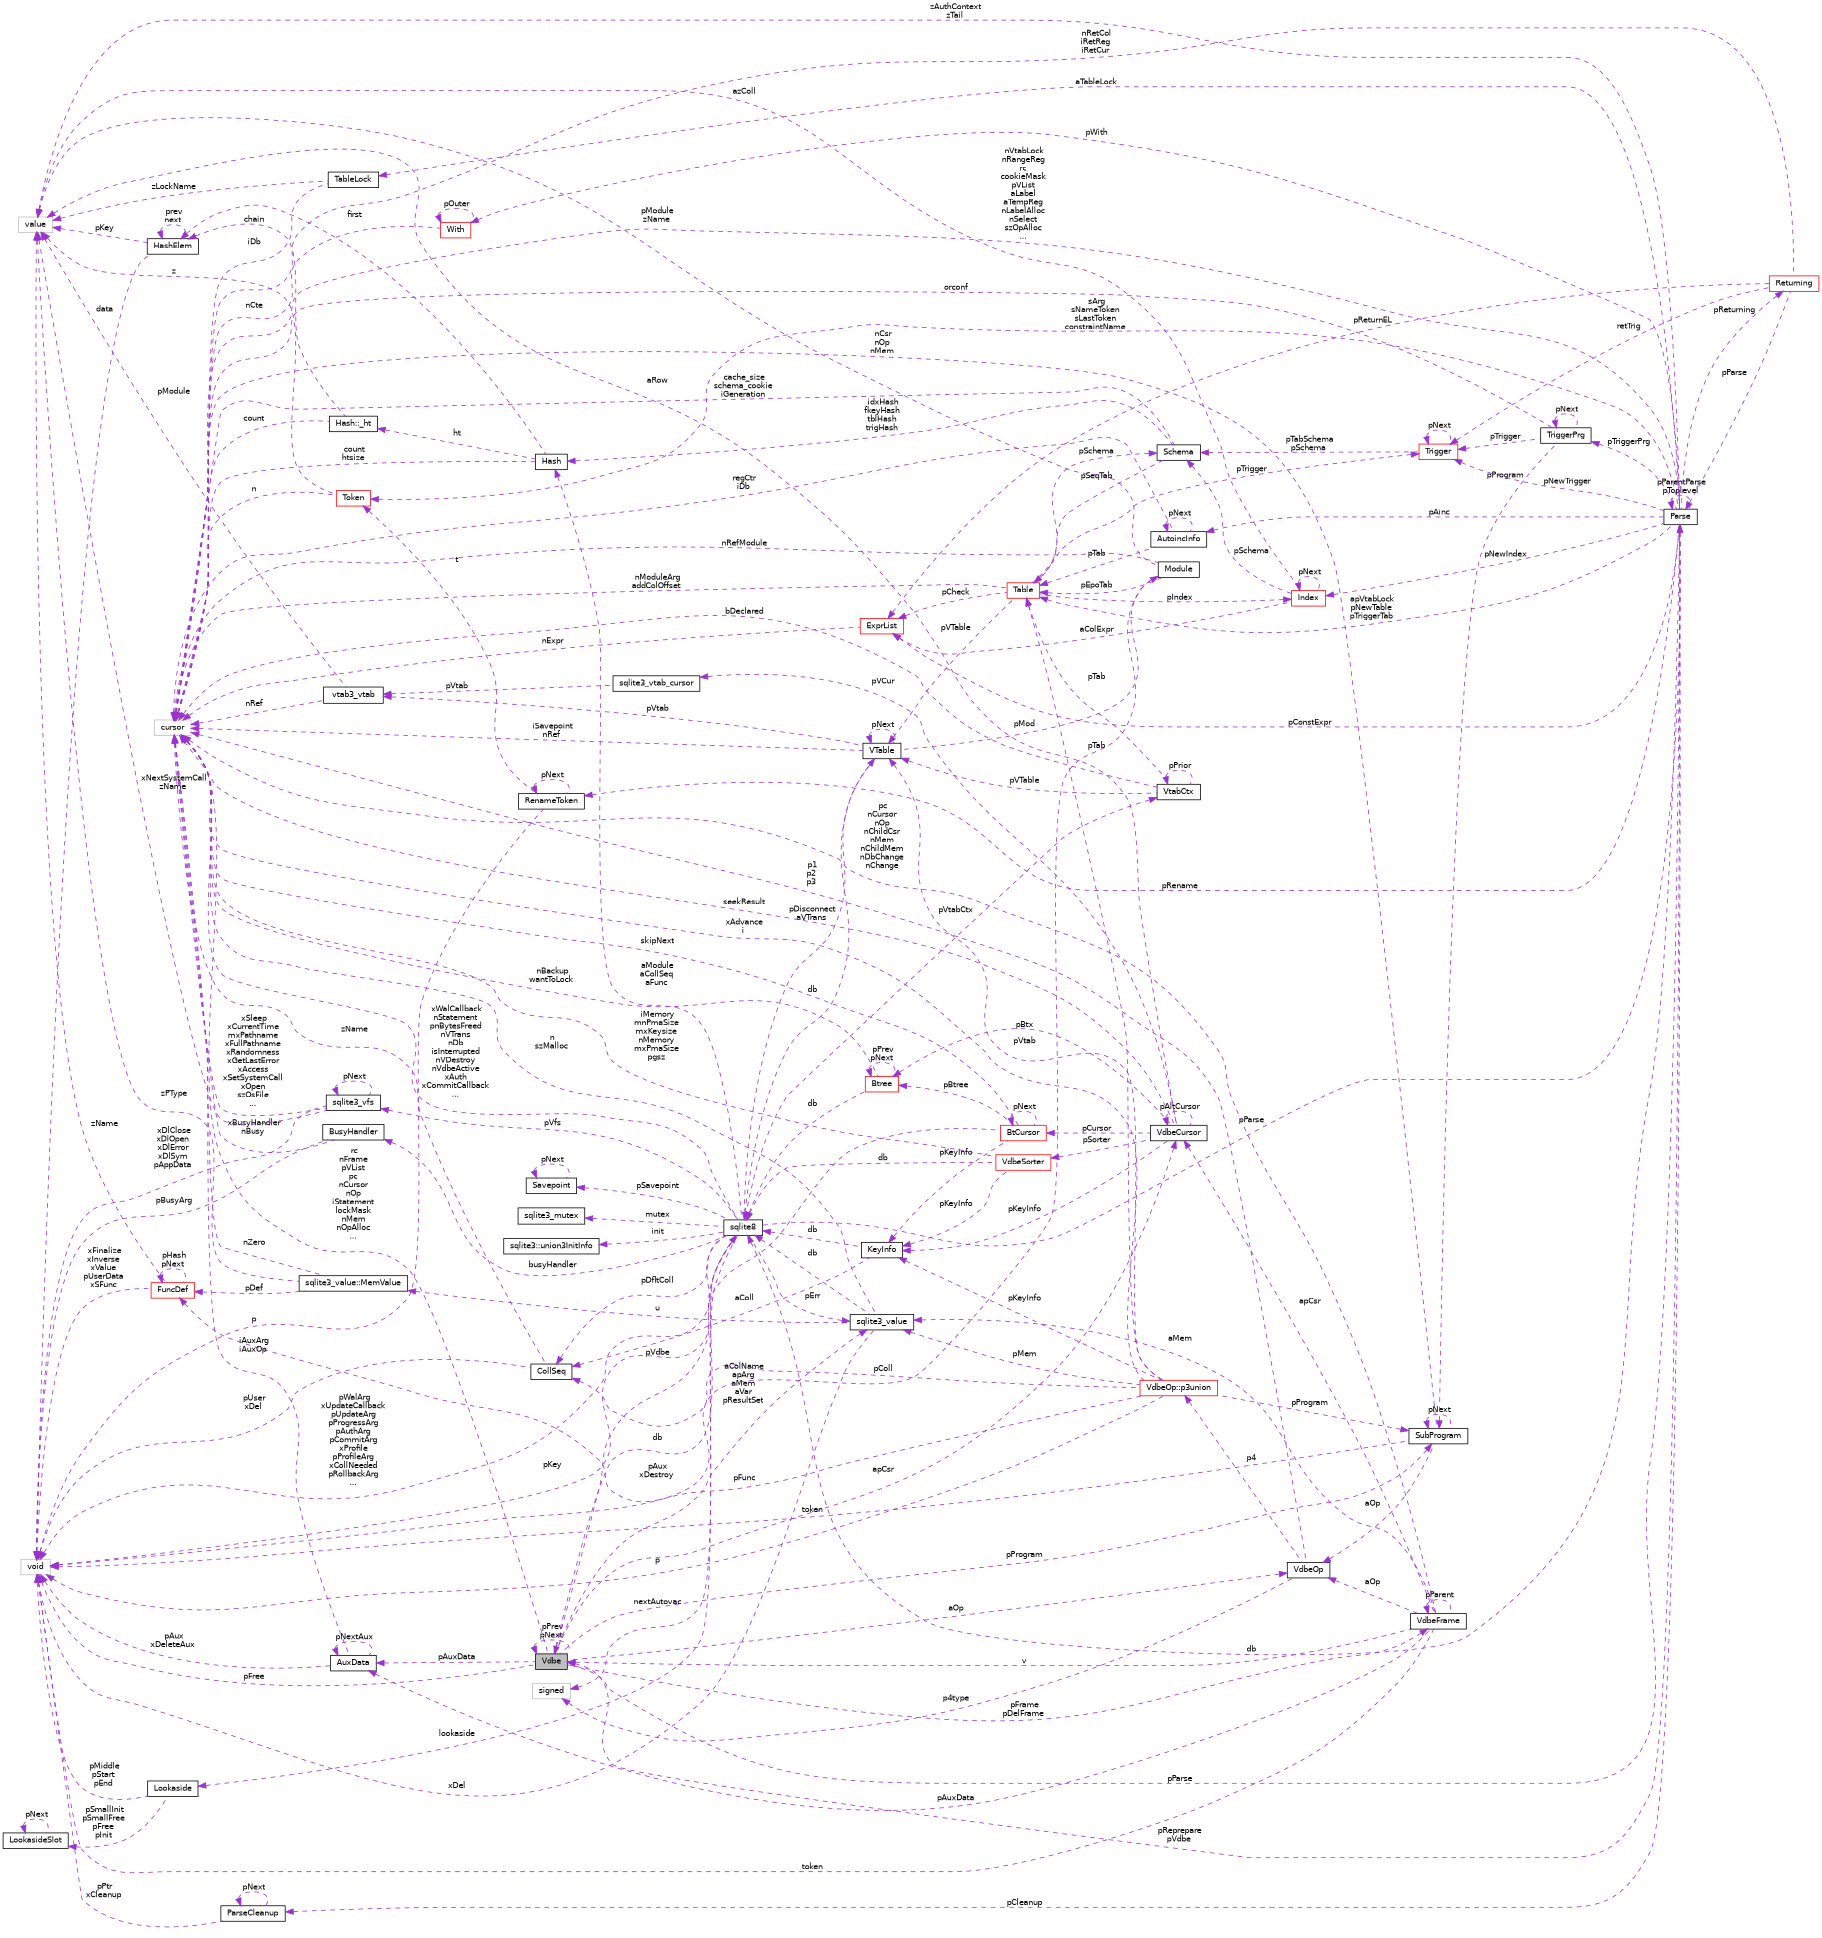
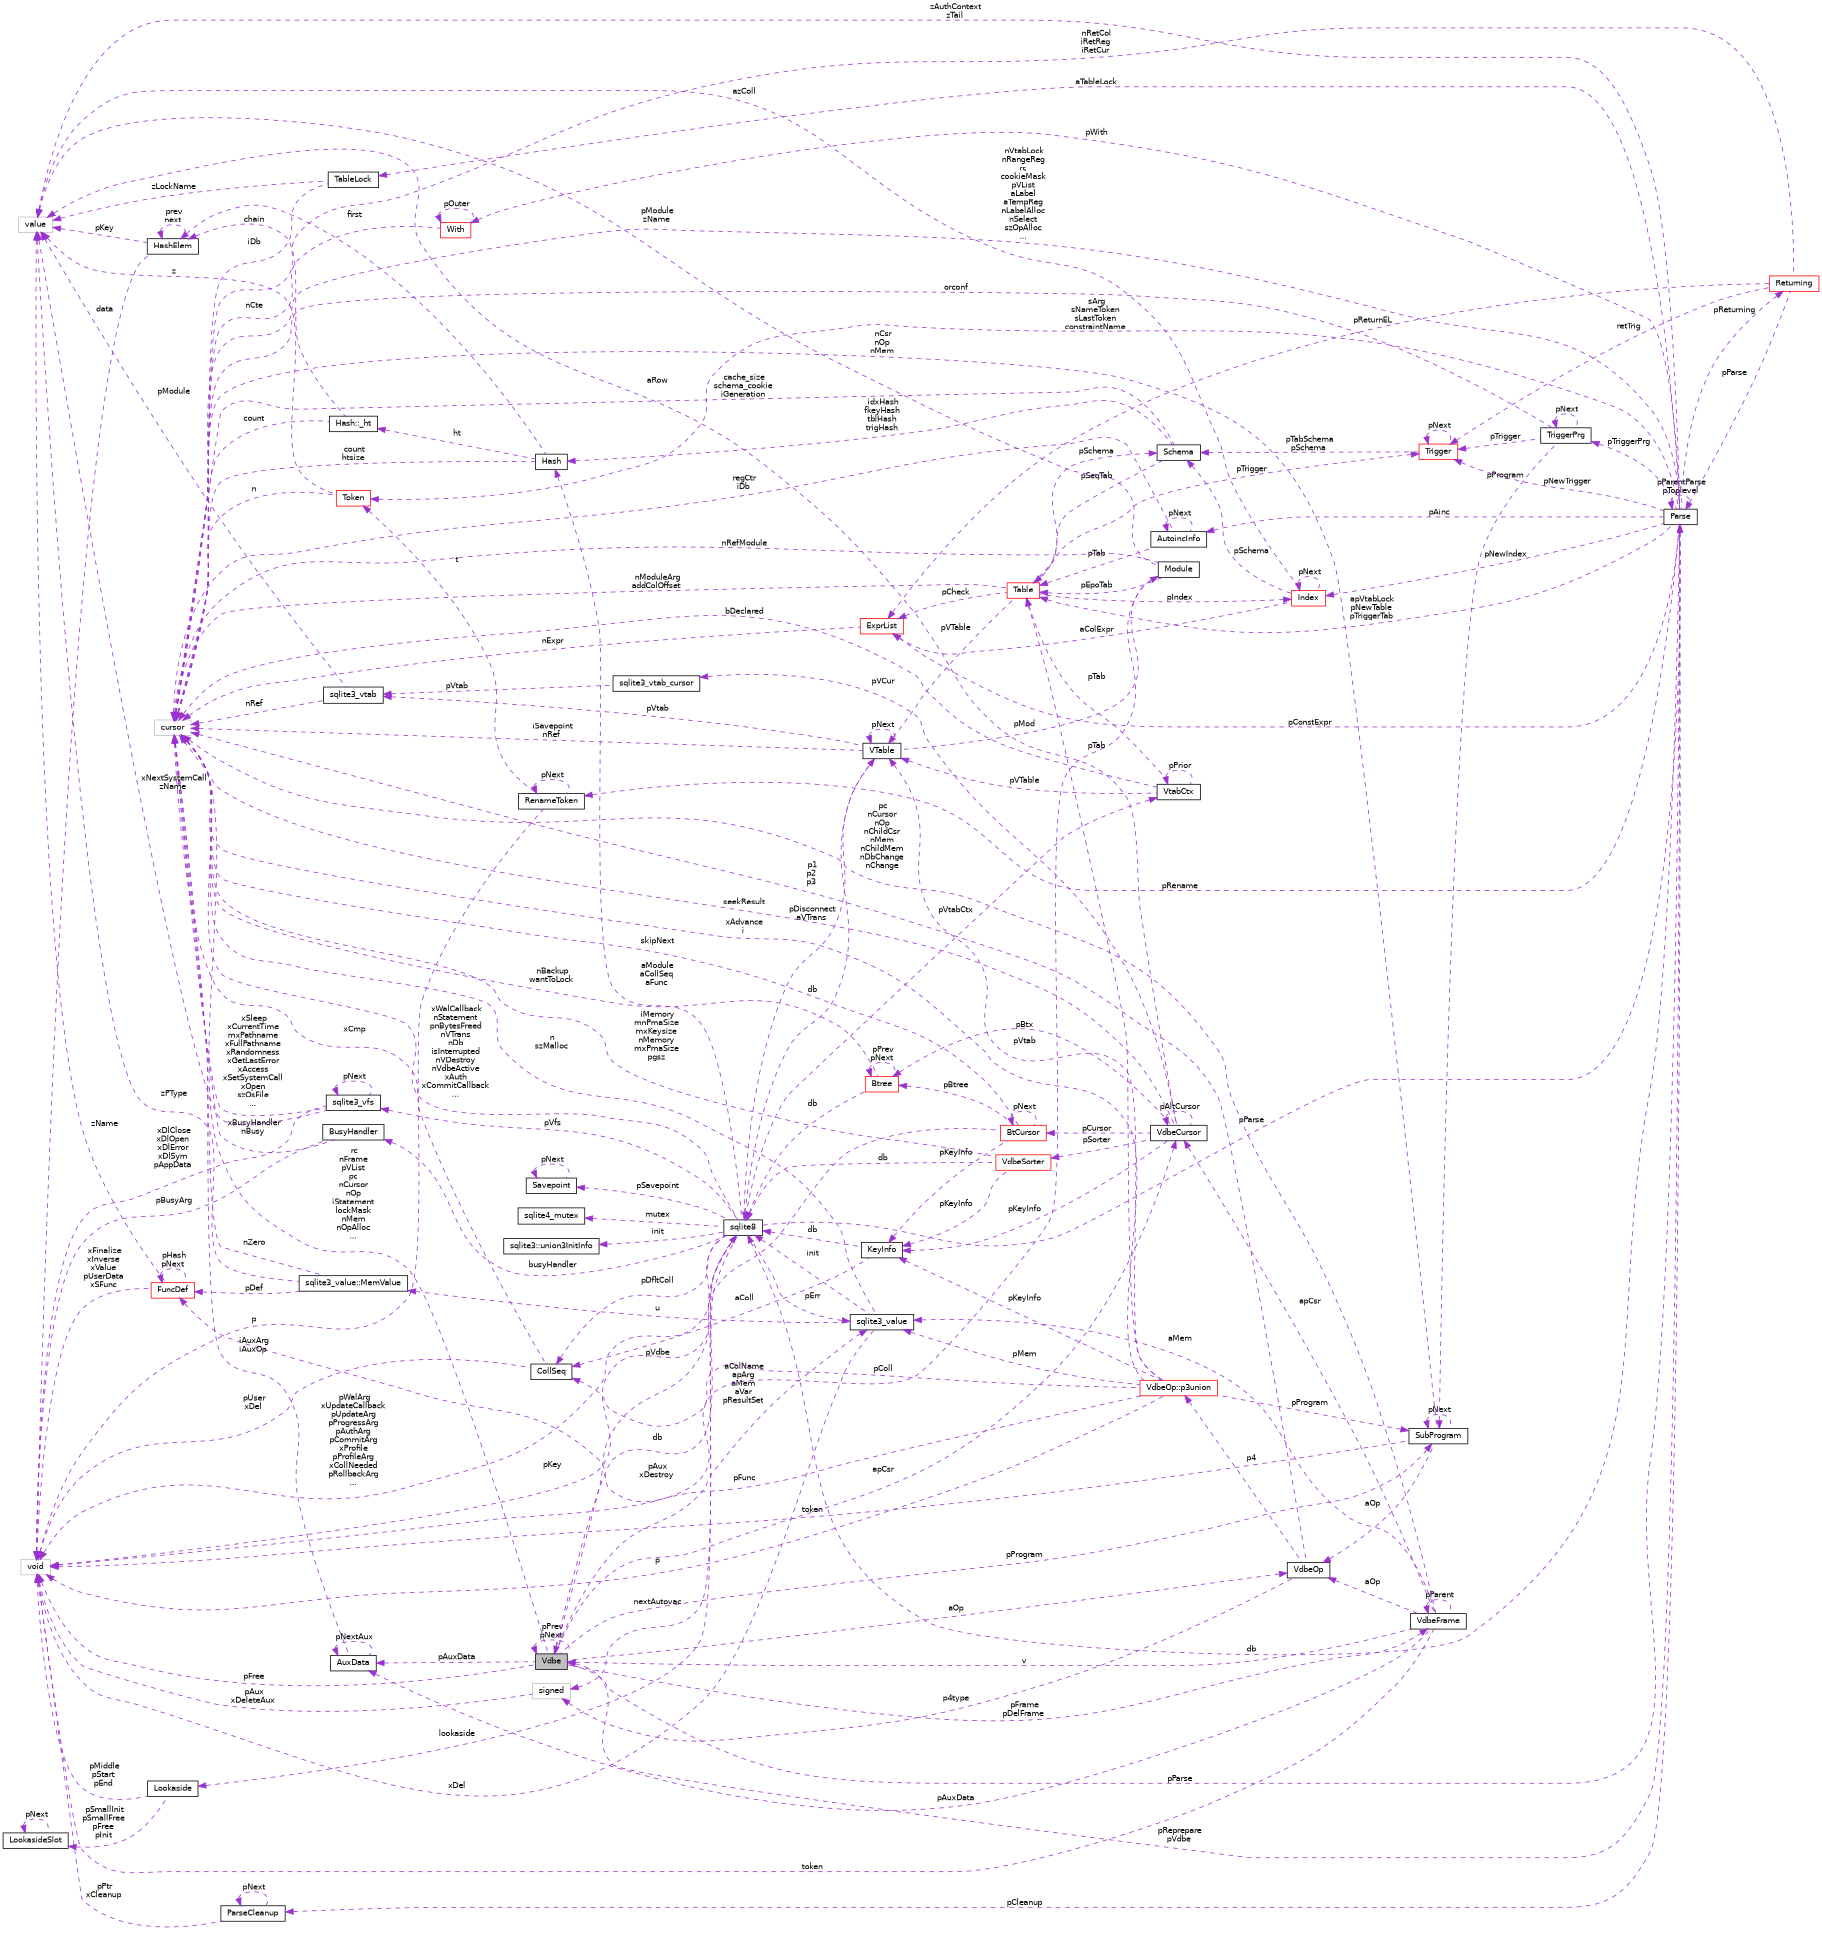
(353, 695) -> (353, 695)
(353, 1030) -> (353, 1030)
(551, 1216) -> (551, 1216)
(811, 1254) -> (811, 1254)
(175, 1658) -> (257, 1709)
